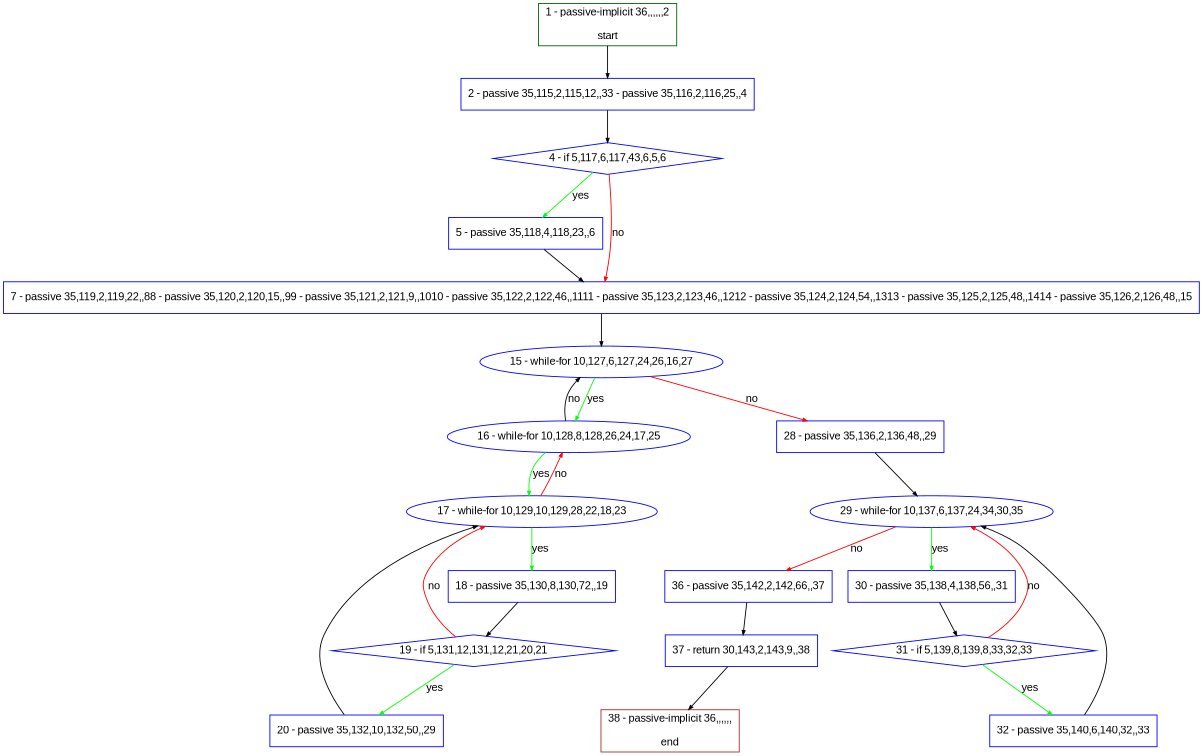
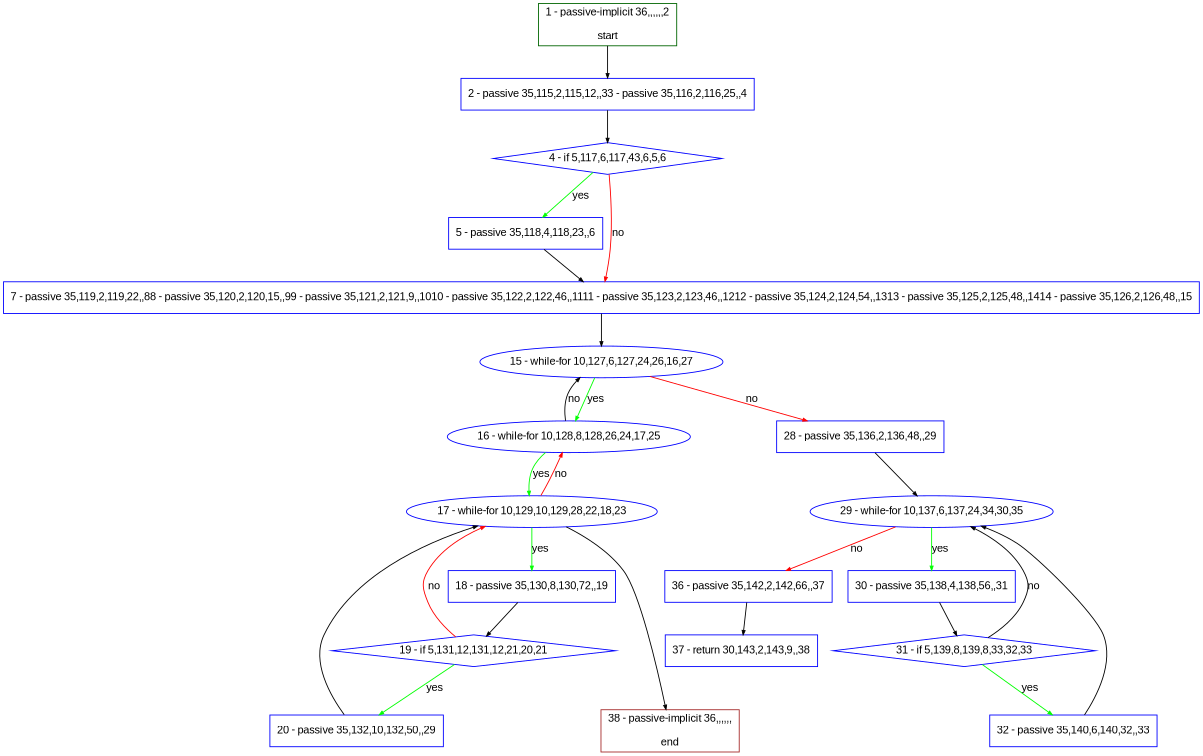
(1027, 579) -> (1027, 579)
(710, 686) -> (638, 602)
